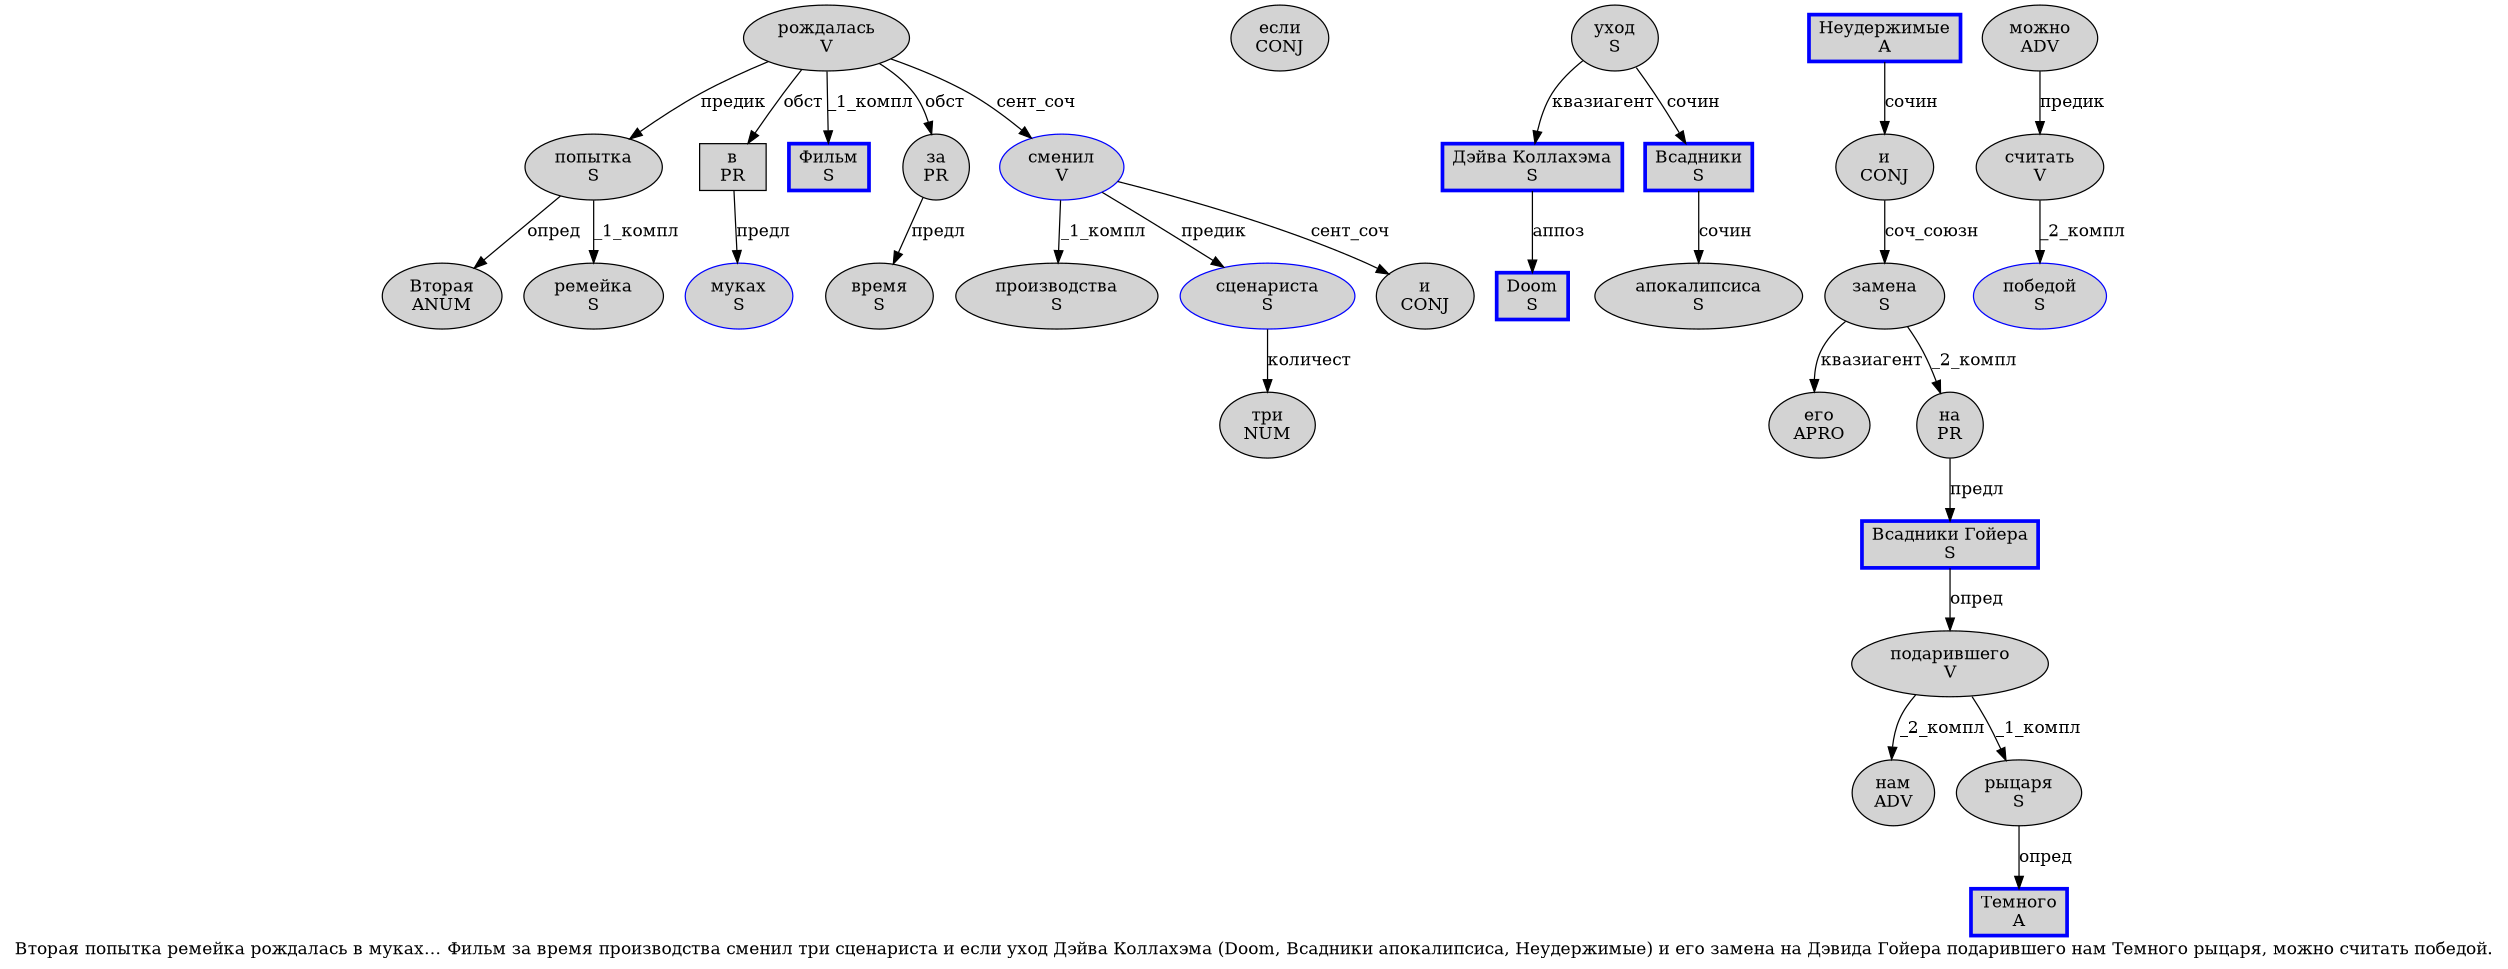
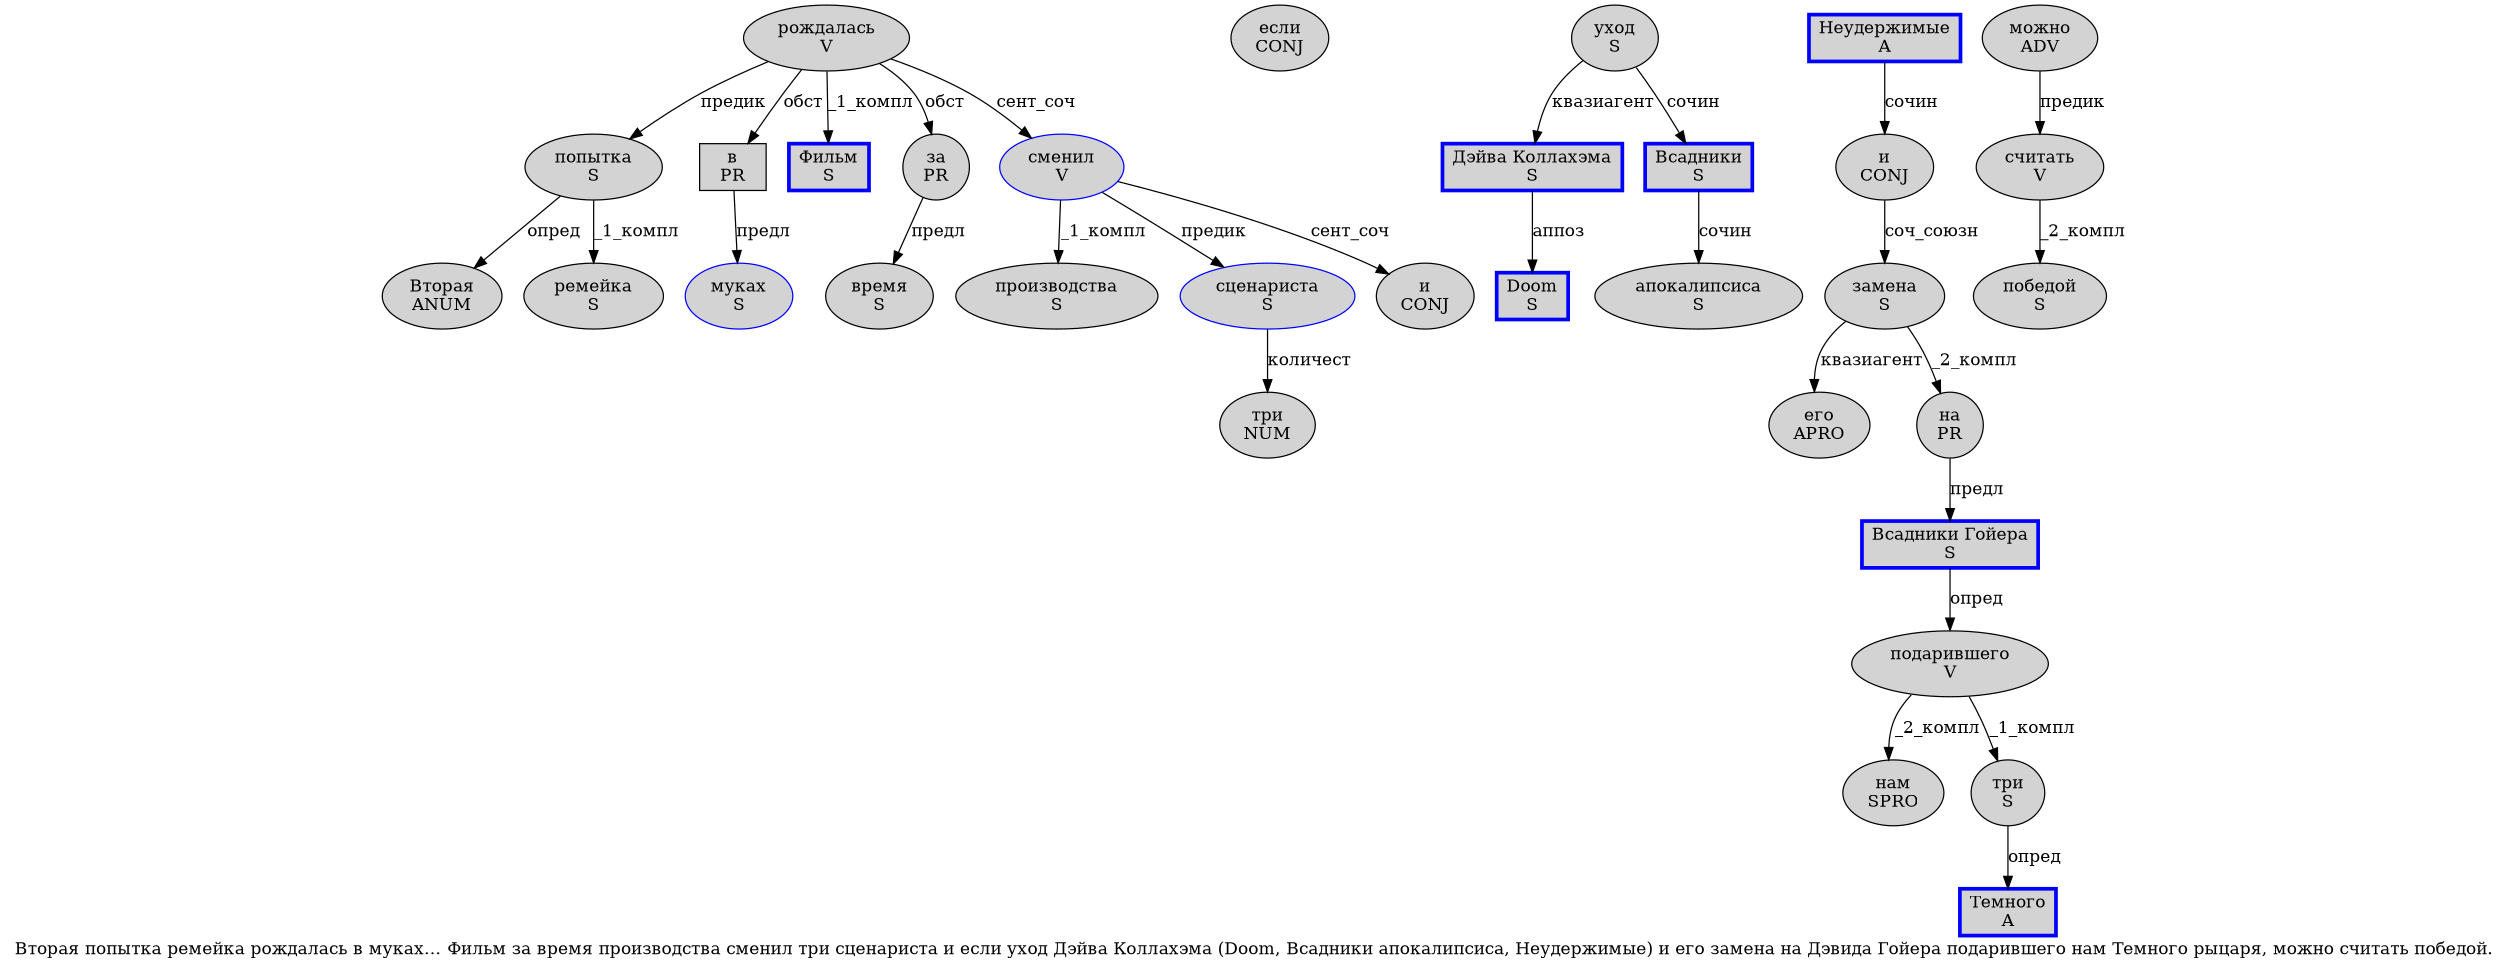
(2040, 296) -> (2040, 296)
(1893, 793) -> (1893, 793)
(2019, 793) -> (2008, 793)
